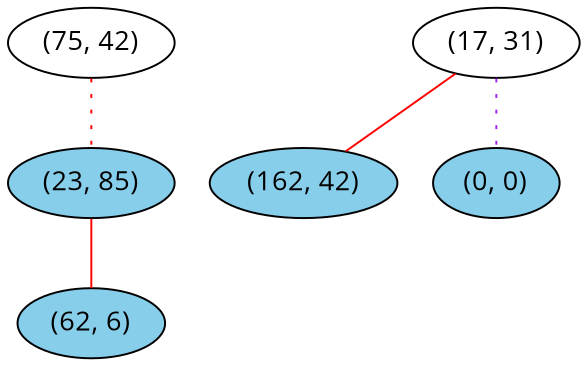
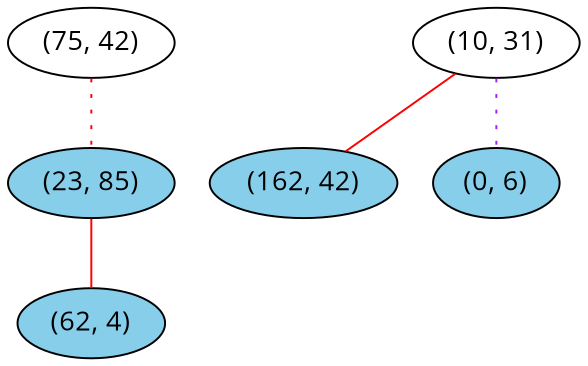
(496, 43) -> (496, 43)
(496, 183) -> (496, 183)
(91, 323) -> (91, 323)
